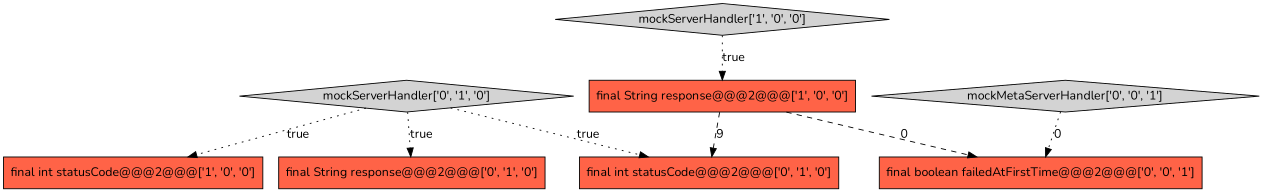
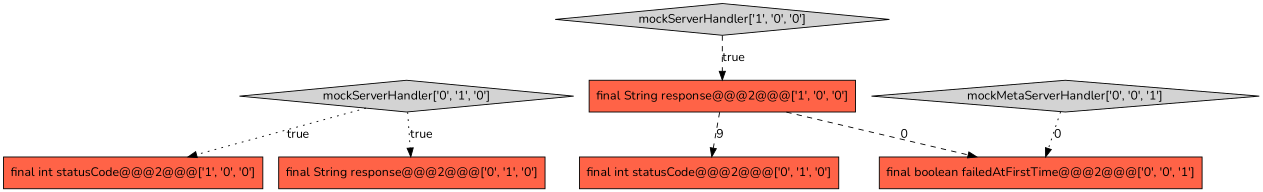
(722, 53) -> (722, 53)
(545, 131) -> none
